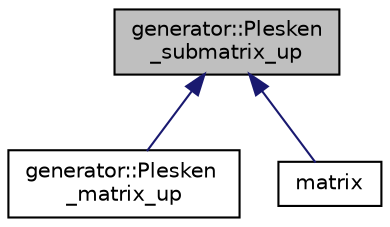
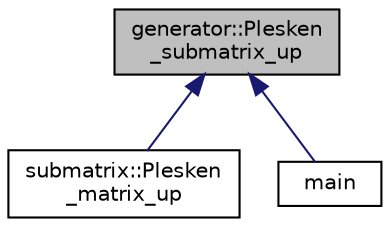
(124, 184) -> (124, 184)
(330, 184) -> (330, 184)
